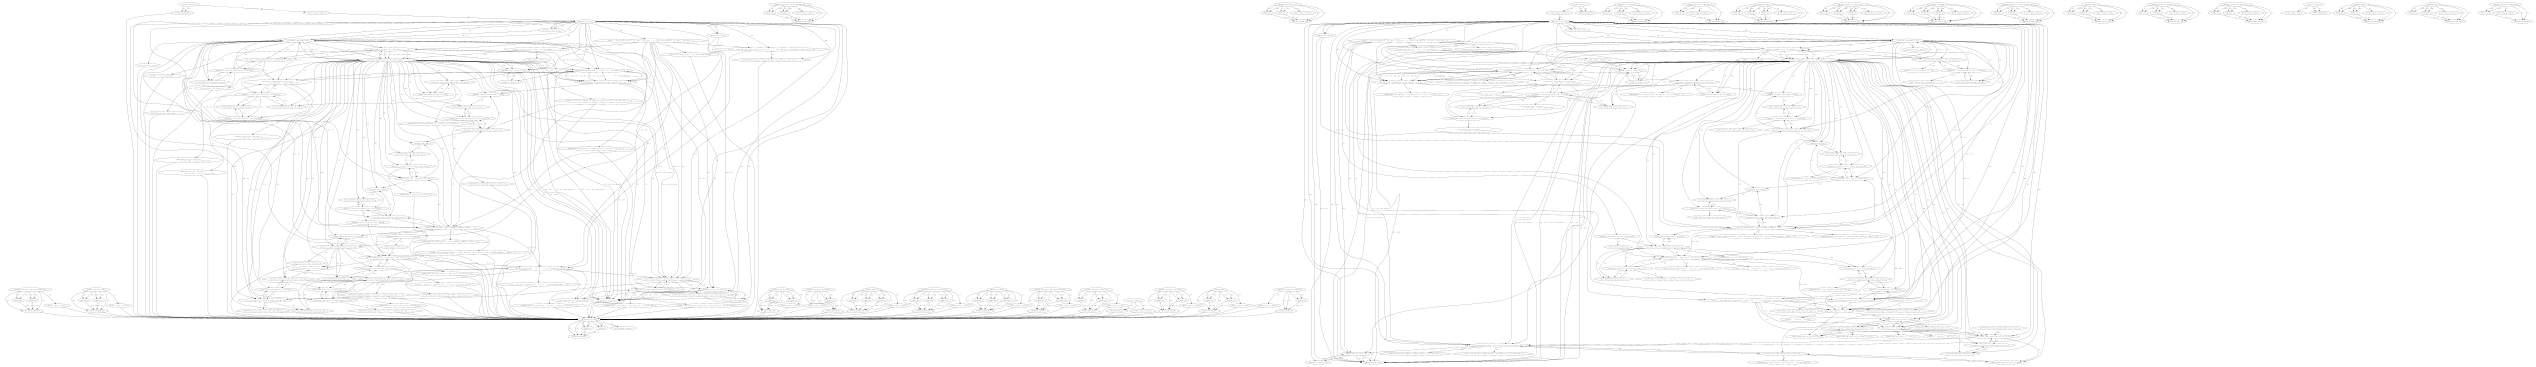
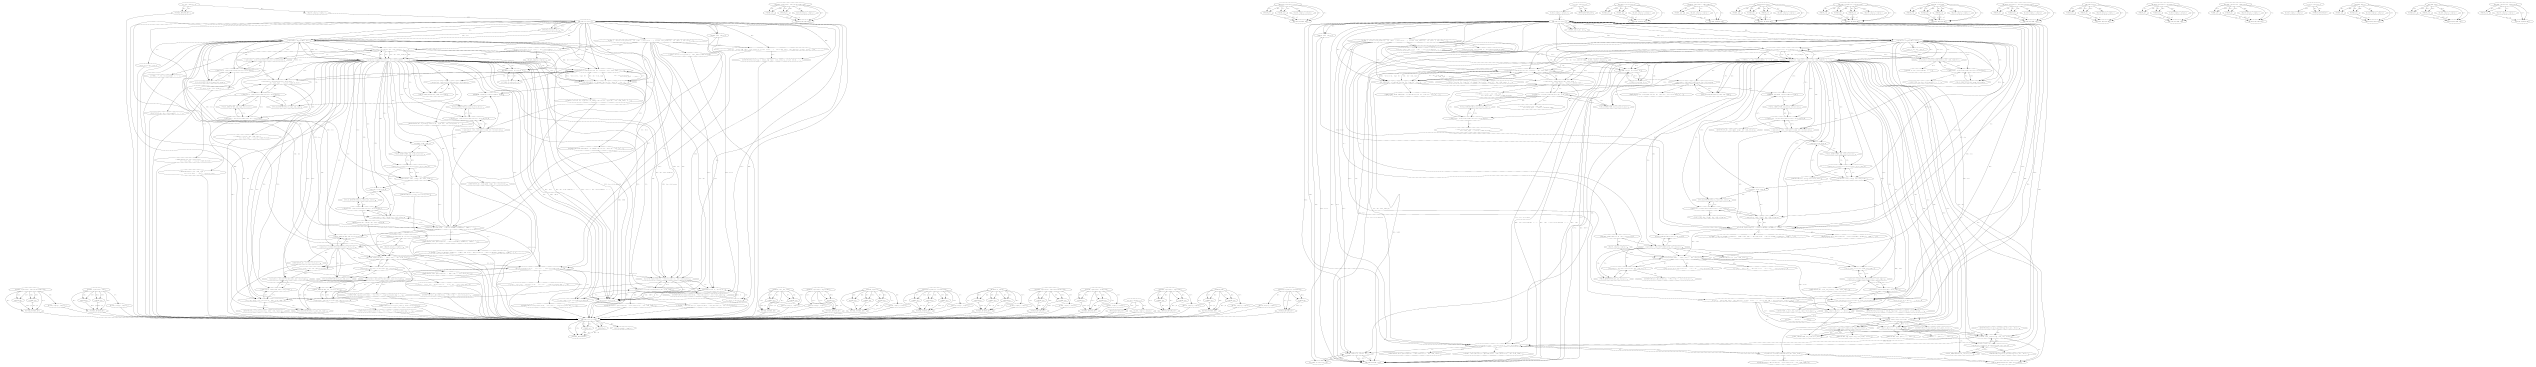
none -> (2009, 354)
